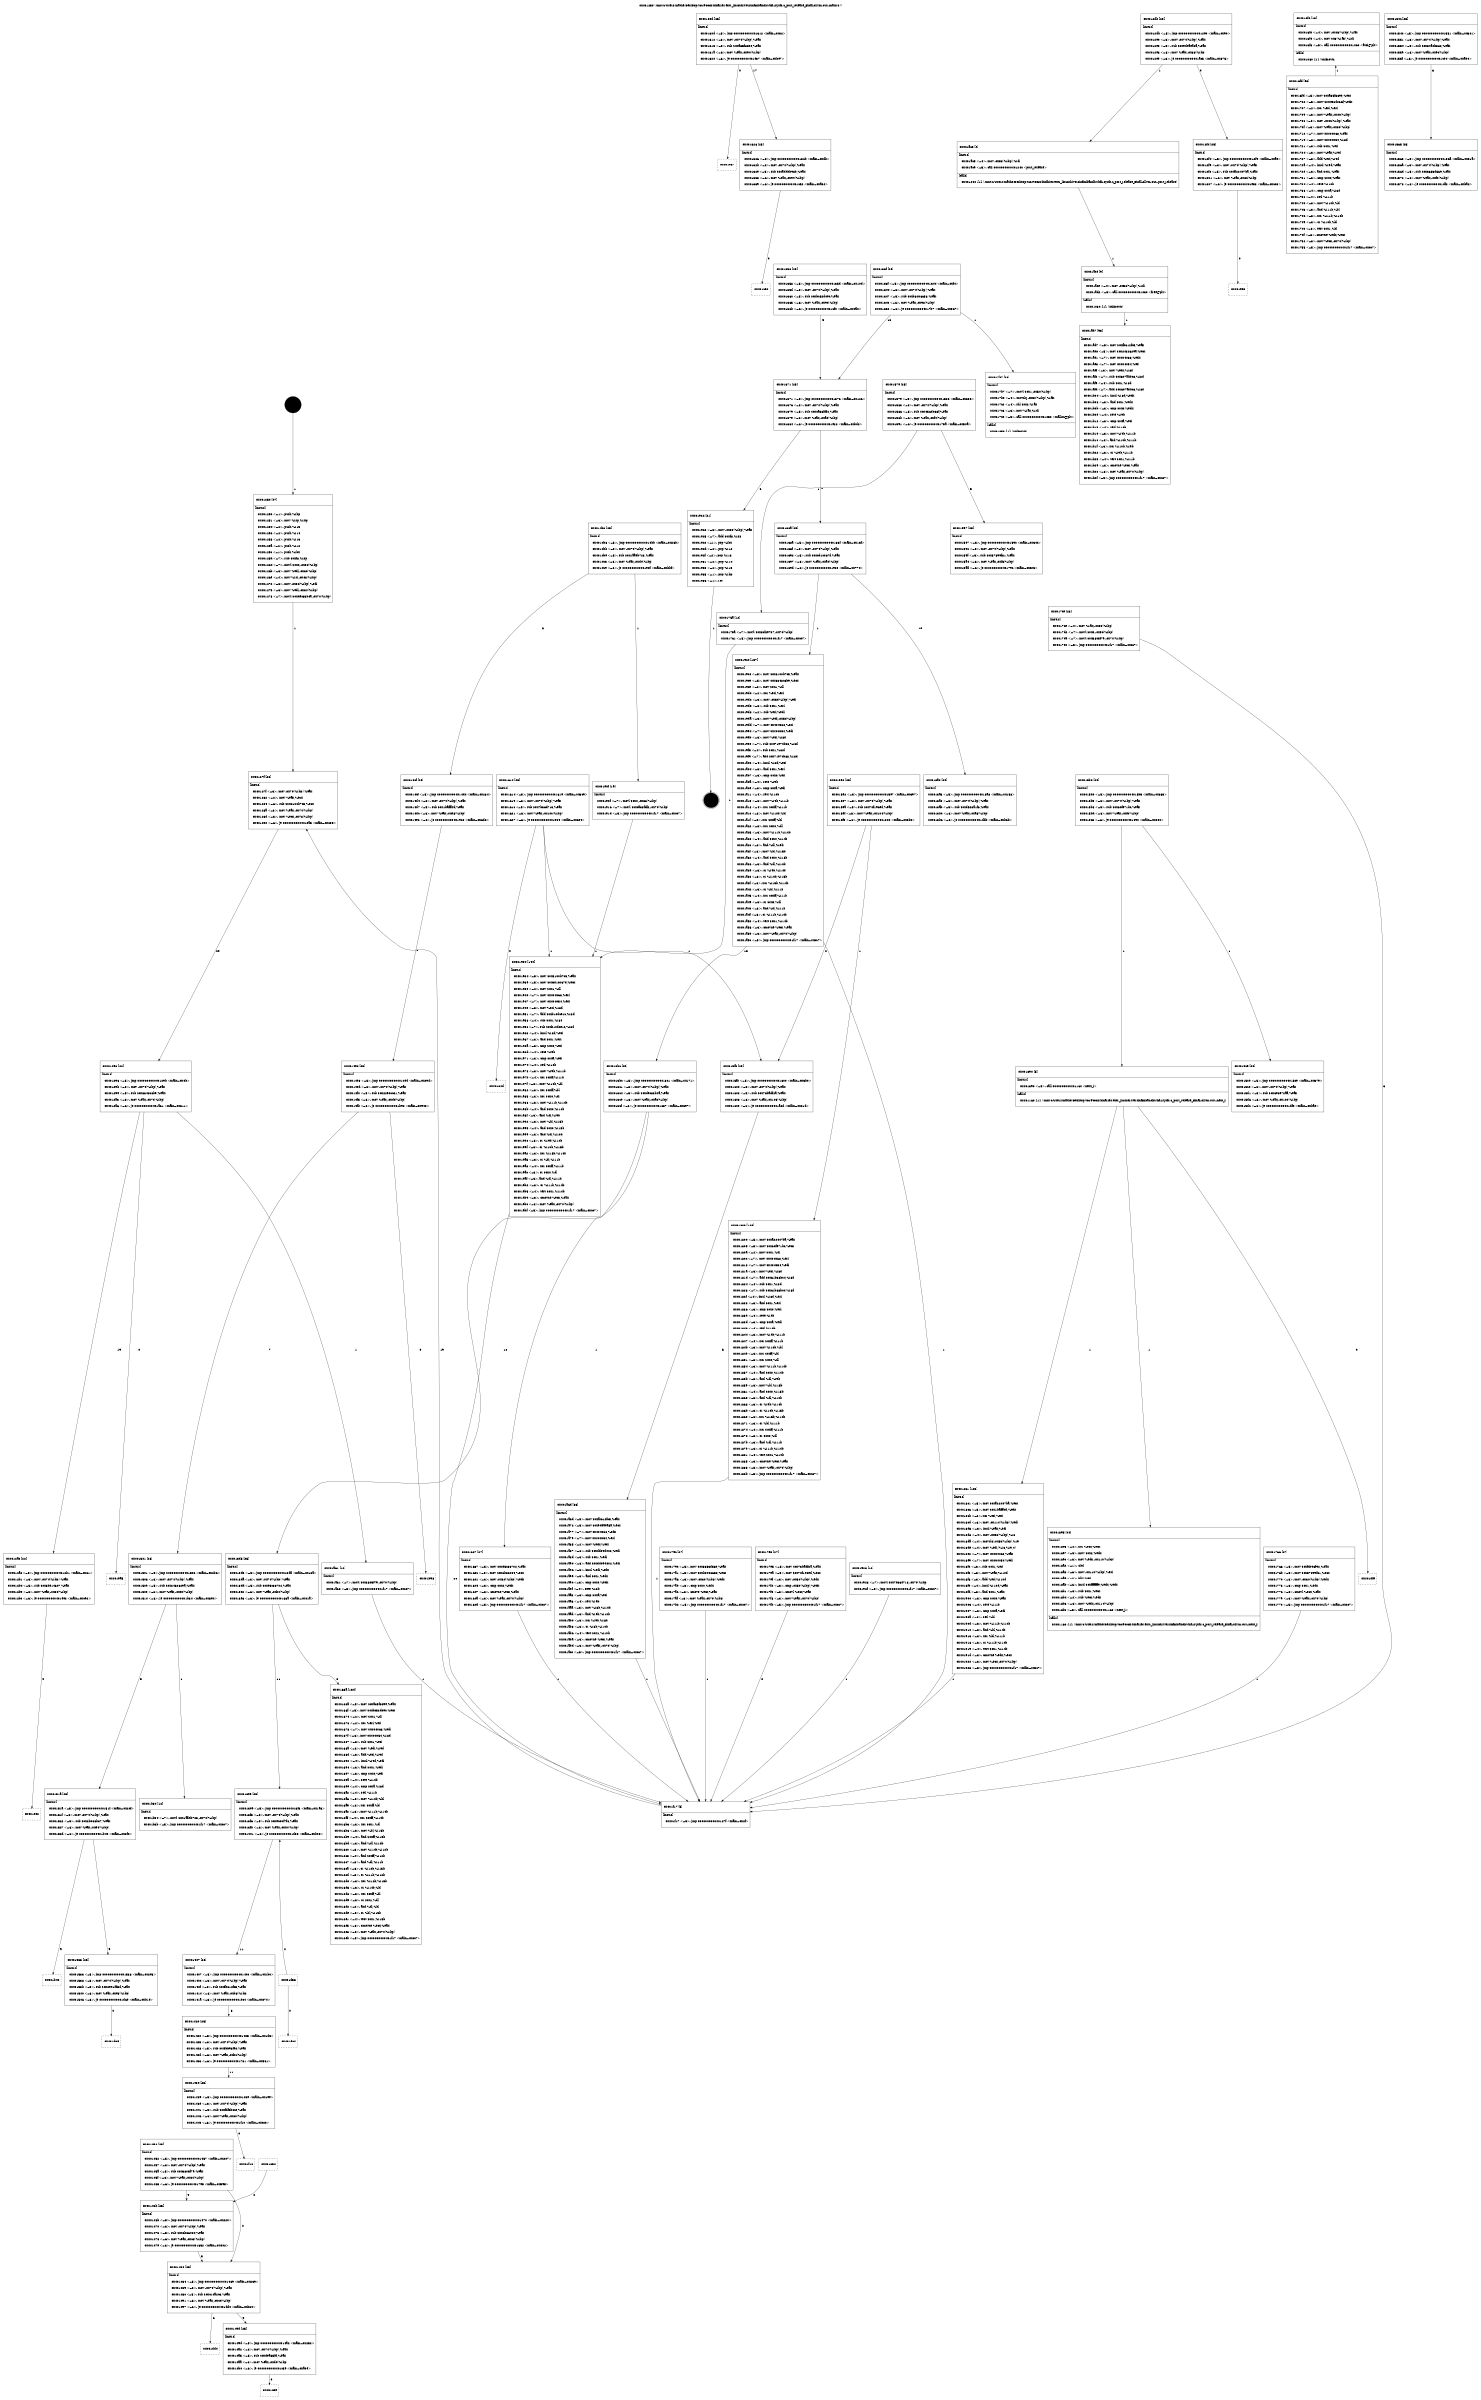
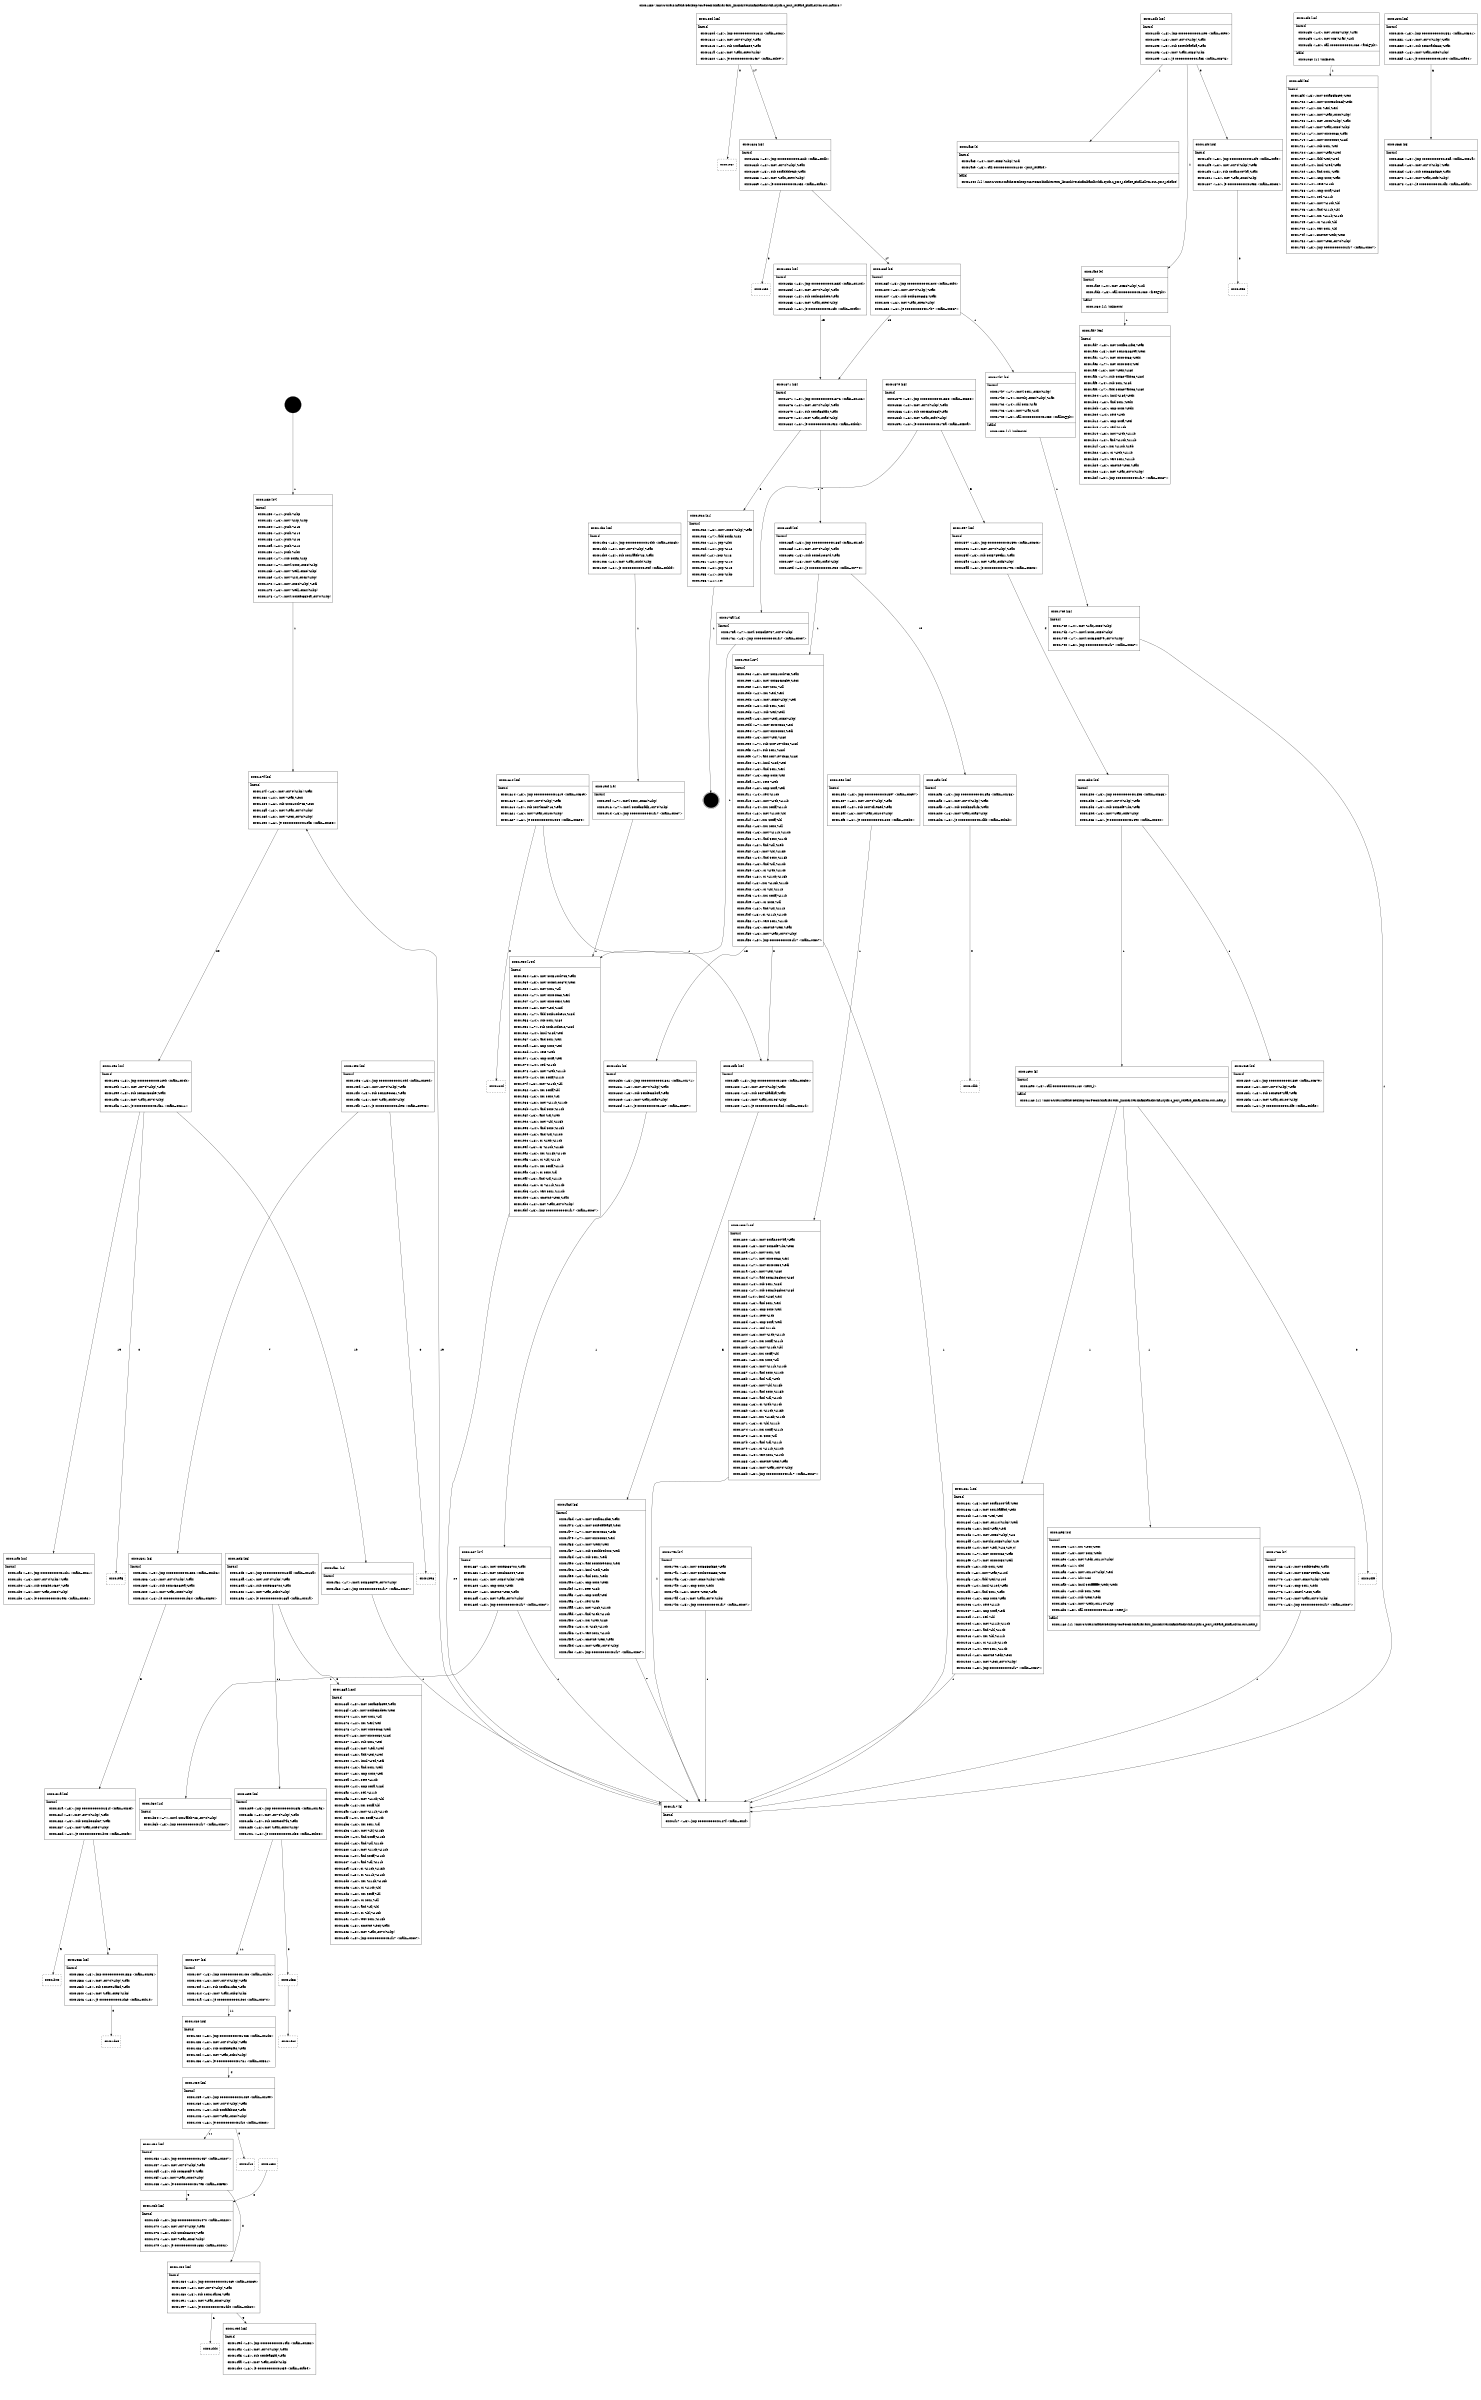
(1336, 72) -> (1331, 70)
none -> (850, 226)
(1096, 226) -> (1188, 168)
(823, 320) -> (823, 320)
none -> (1064, 521)
none -> (1056, 674)
(447, 800) -> none
(546, 890) -> none
(826, 944) -> (770, 1003)
none -> (970, 1086)
(1384, 1086) -> (1384, 1086)
(473, 1345) -> none
(355, 1350) -> (355, 1350)
(801, 1579) -> none
(895, 1579) -> none
(647, 1679) -> (647, 1679)
(180, 1700) -> (321, 1678)
(31, 1814) -> none
(280, 1908) -> (285, 1906)
(231, 2011) -> (231, 2011)
(231, 2072) -> (231, 2072)
none -> (208, 2133)
(200, 2256) -> none
(270, 2390) -> none
